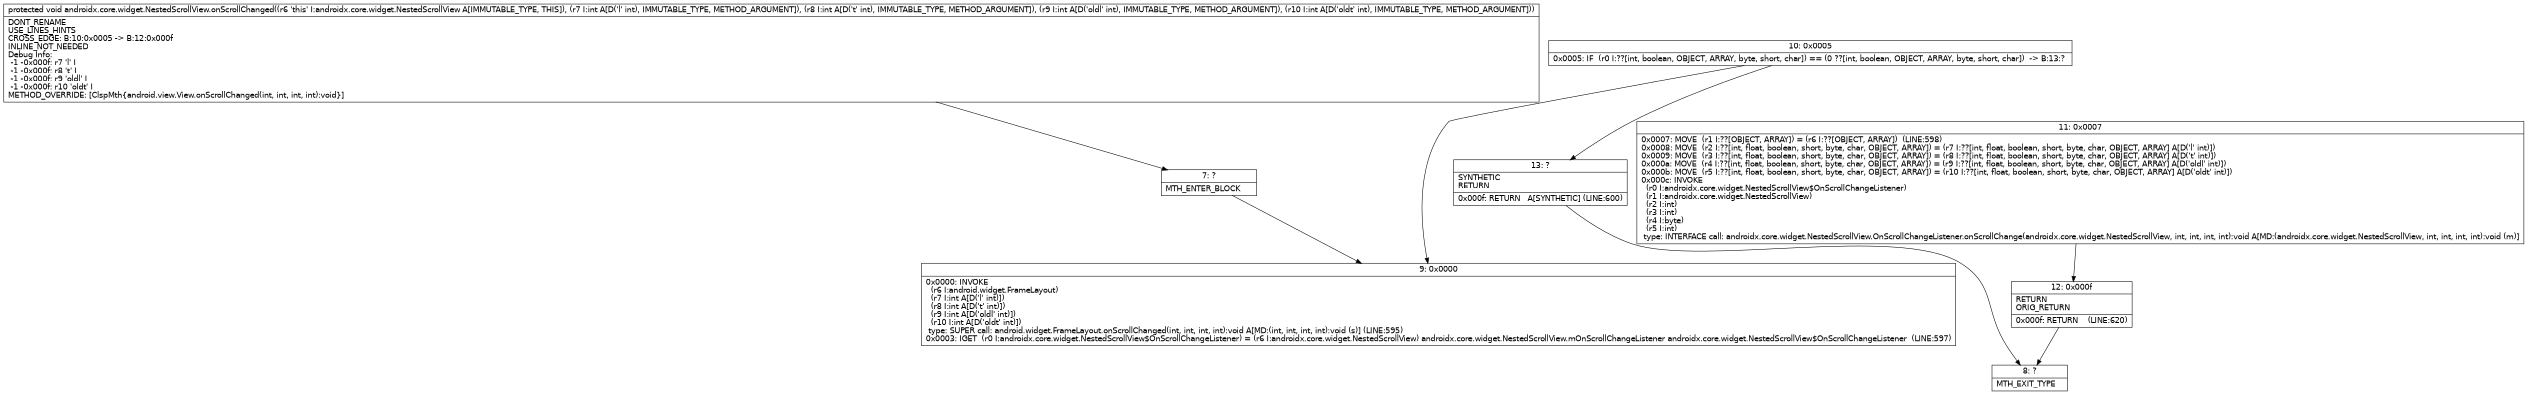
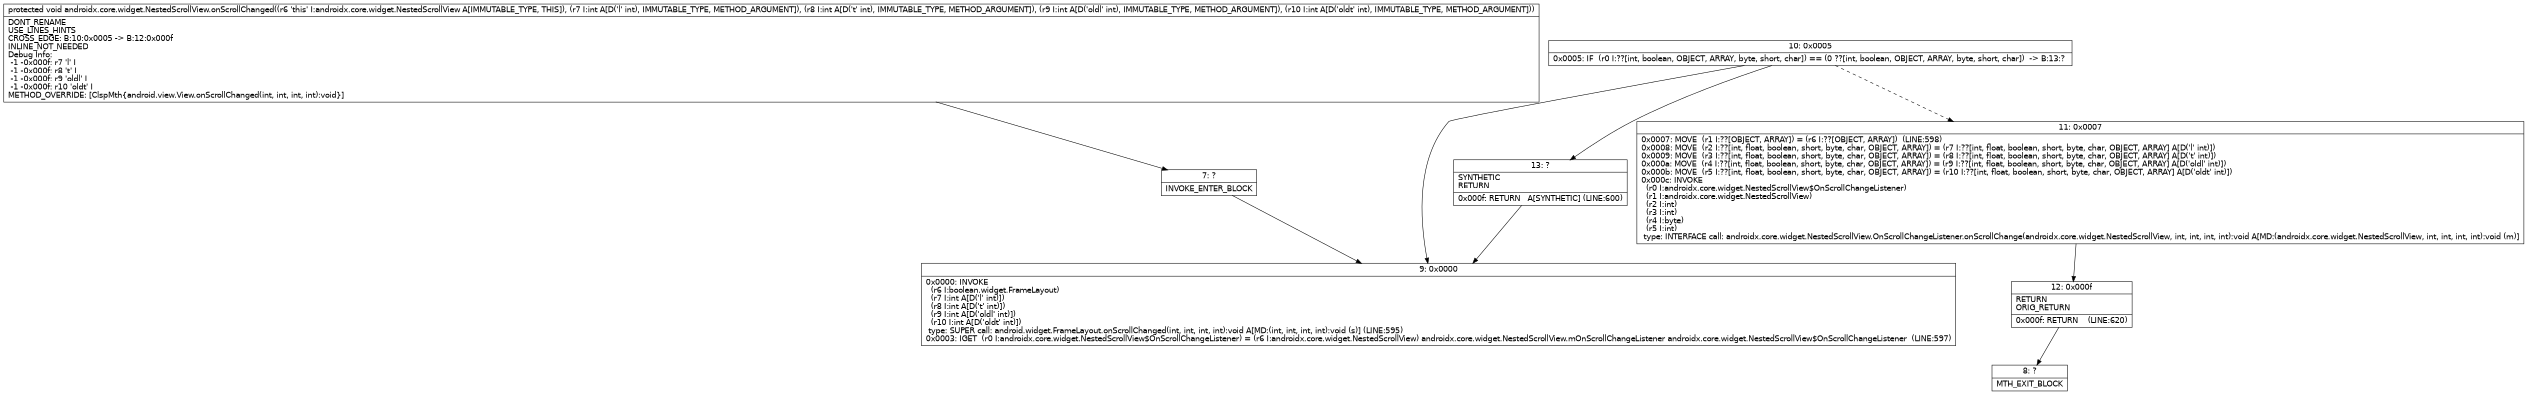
none -> (1892, 92)
(1203, 189) -> (1209, 189)
(1816, 247) -> (1499, 232)
(992, 290) -> (993, 290)
(2026, 384) -> (2030, 384)
